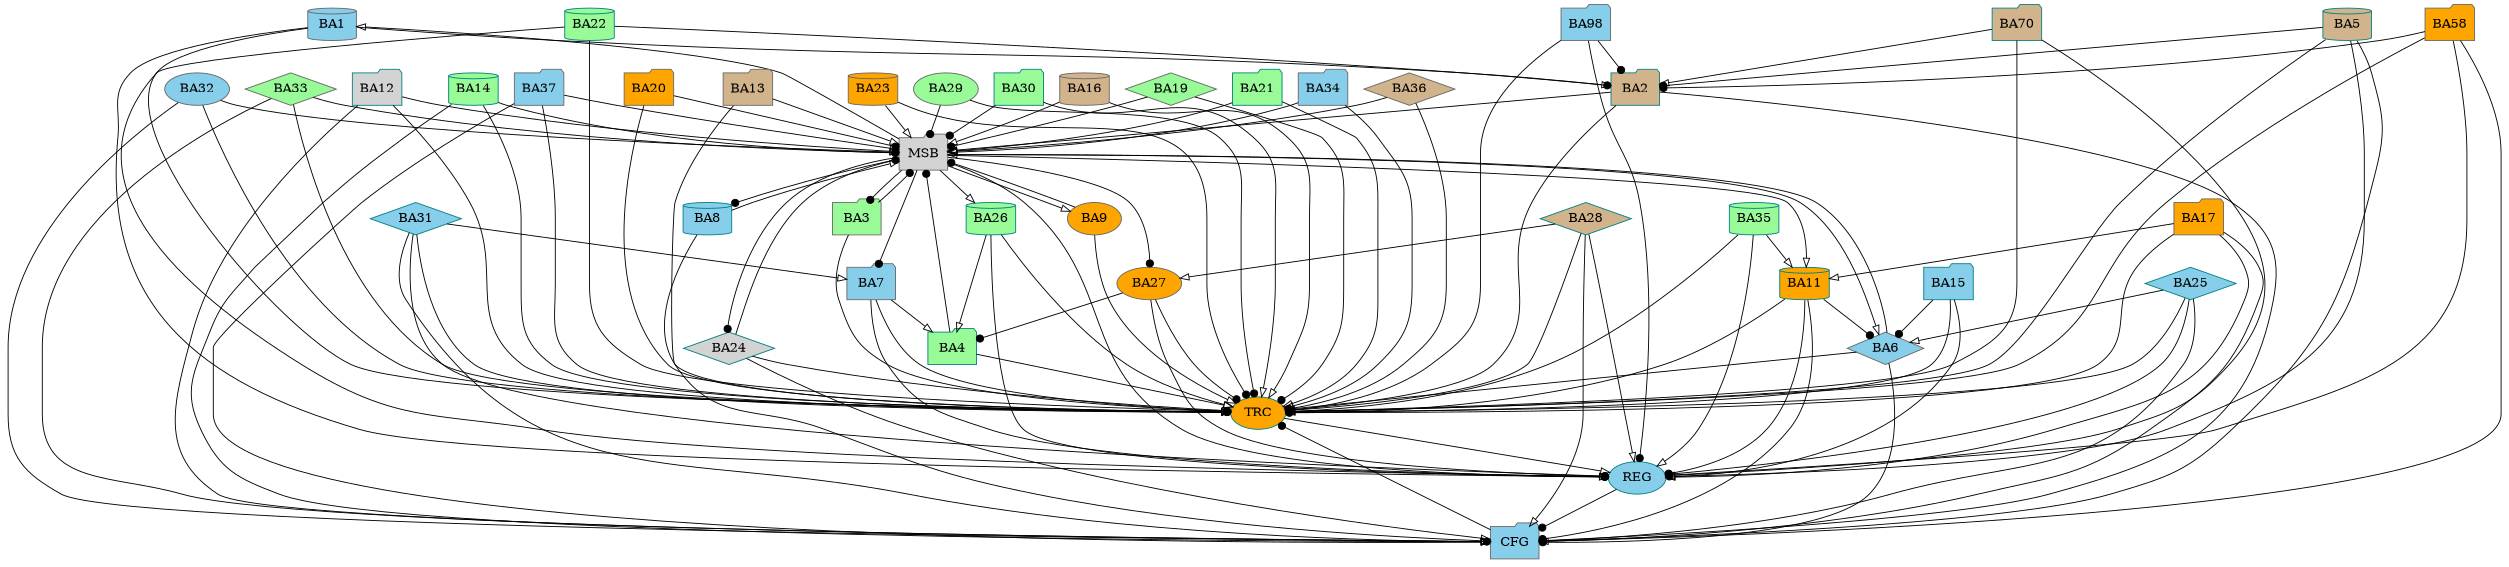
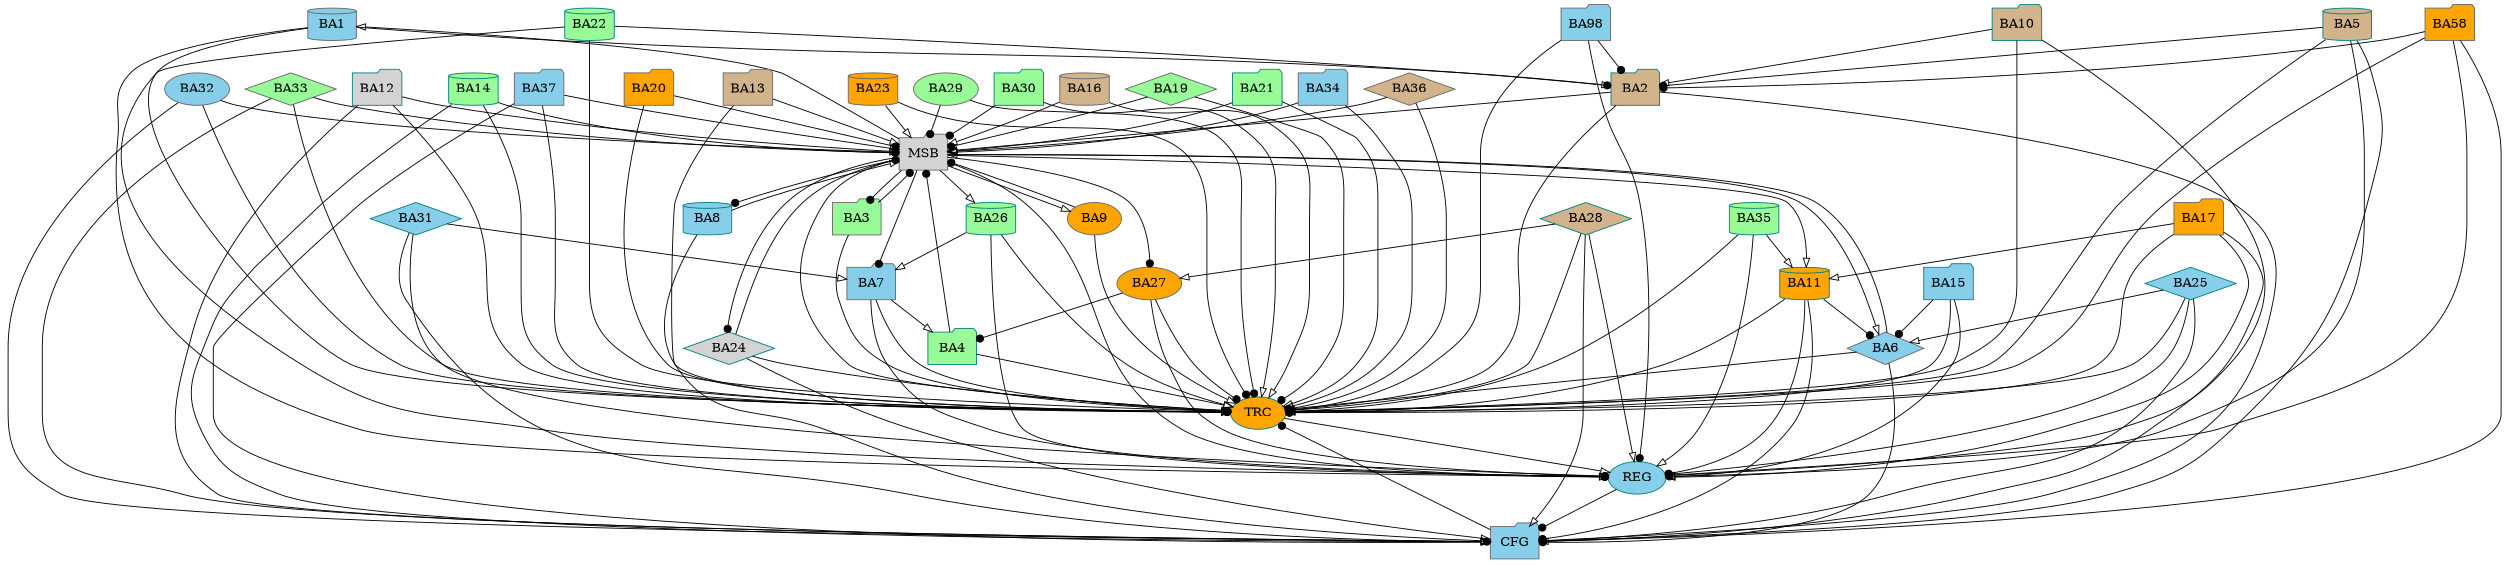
(2017, 24) -> (2017, 24)
(973, 279) -> (932, 251)
(773, 403) -> (853, 366)
